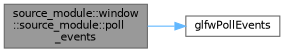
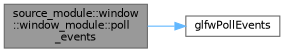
(76, 26) -> (76, 26)
